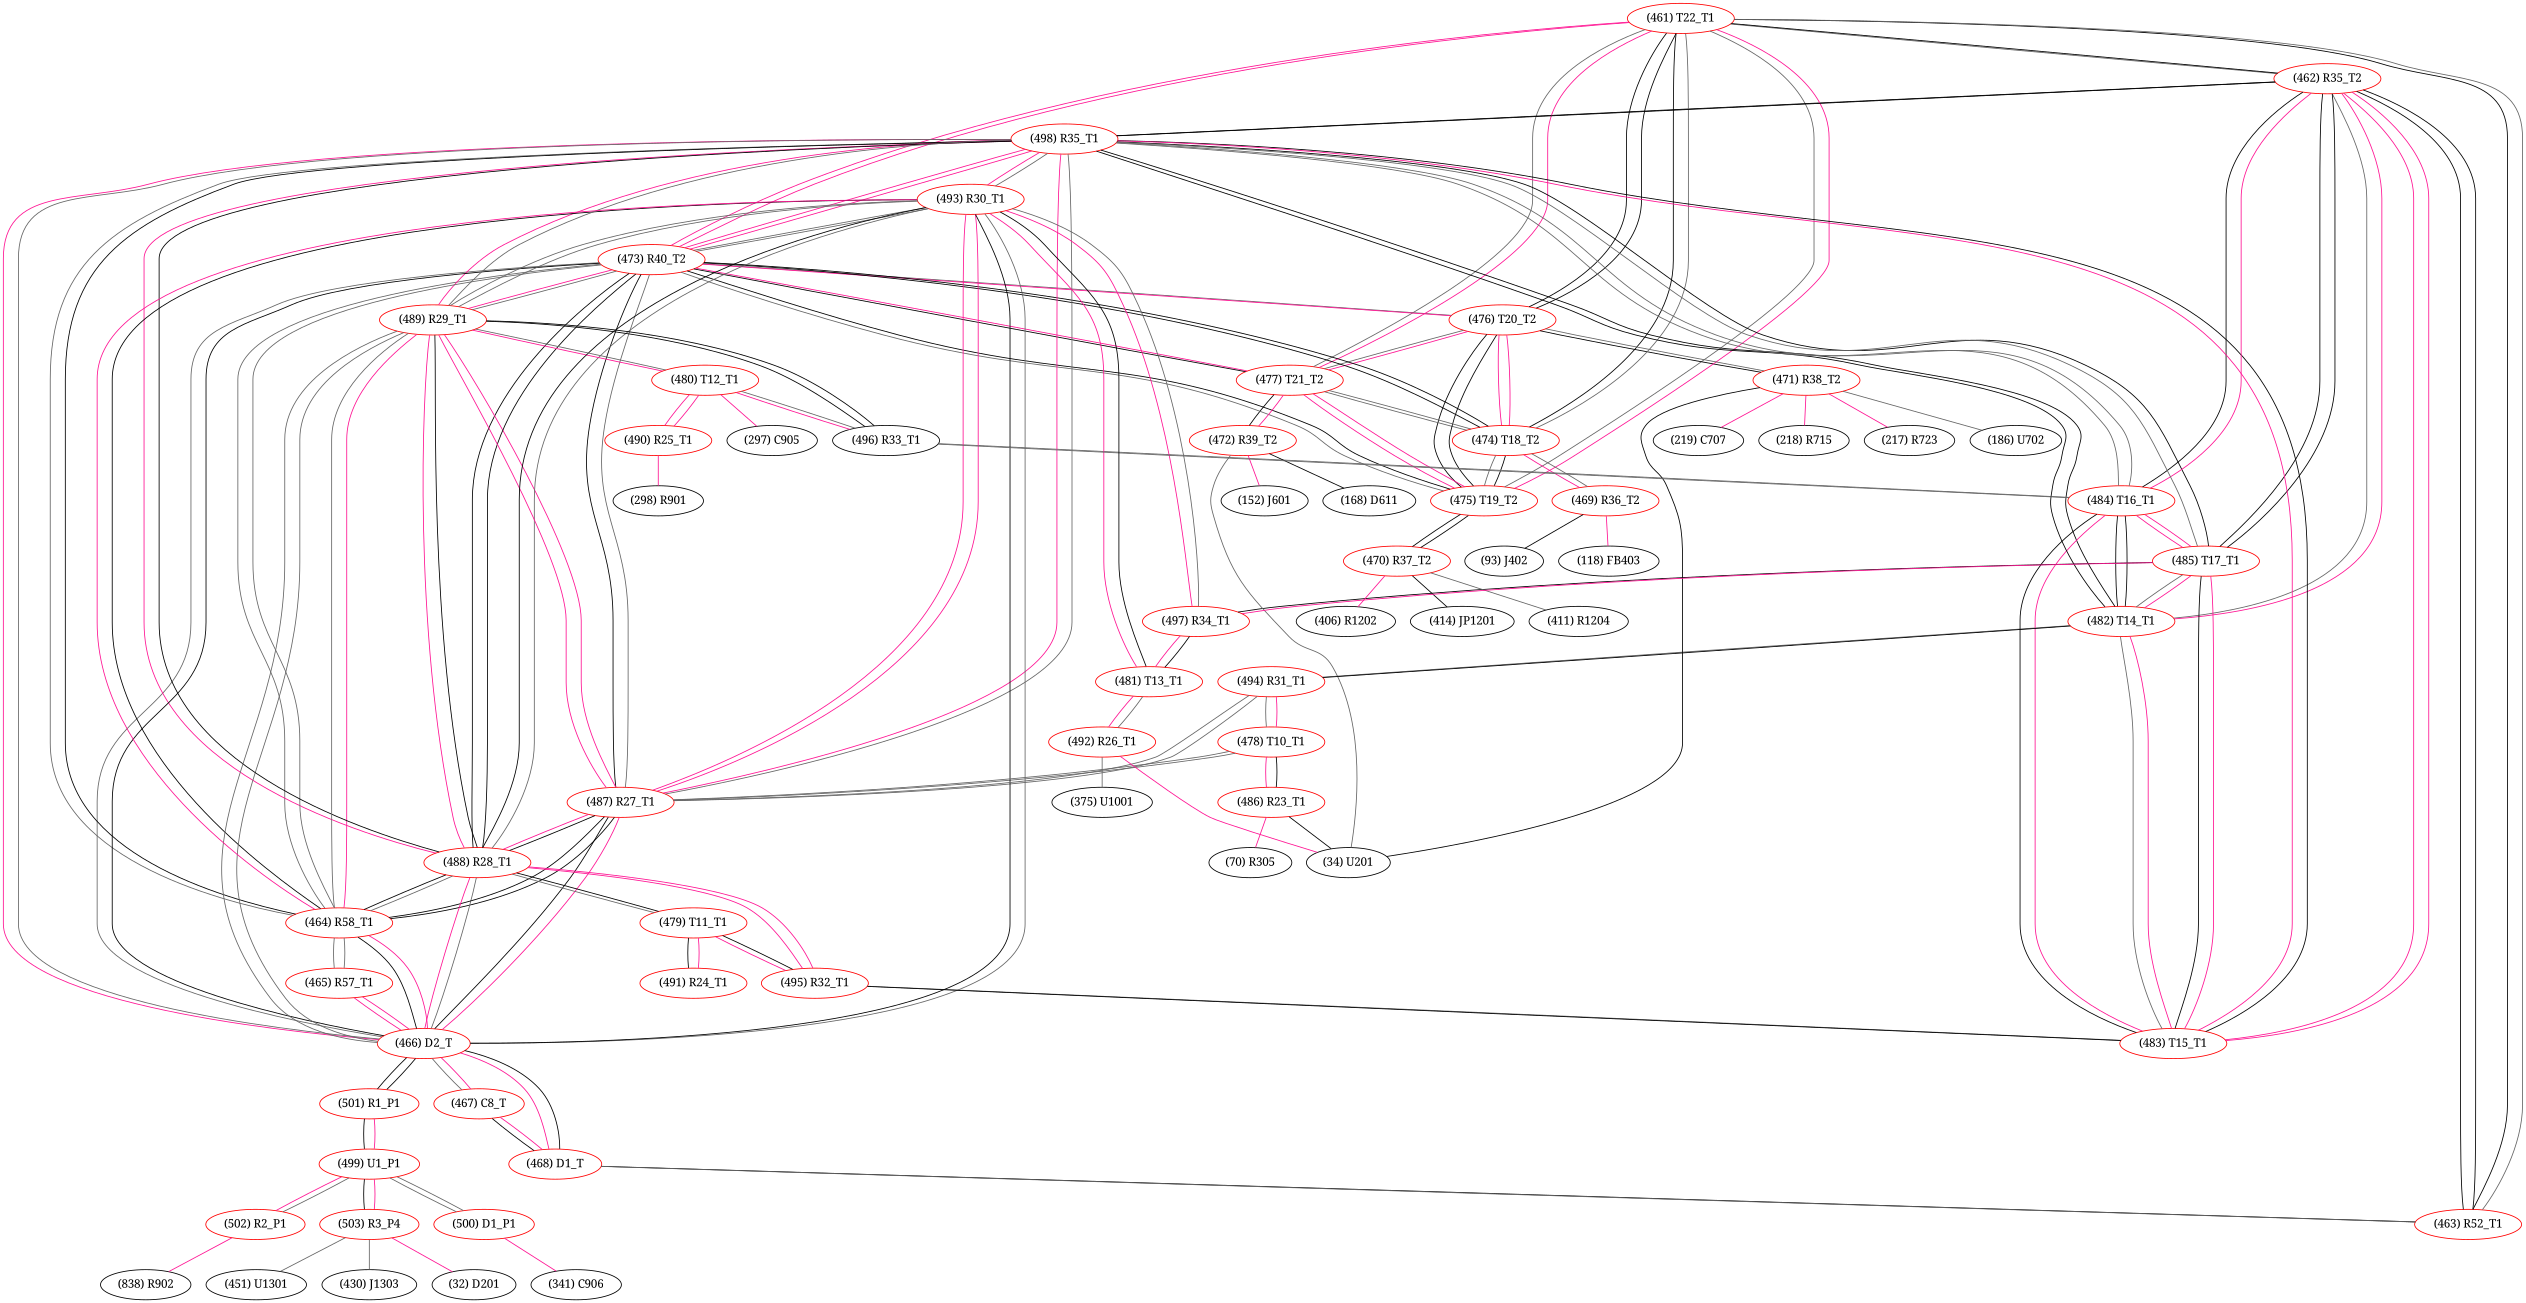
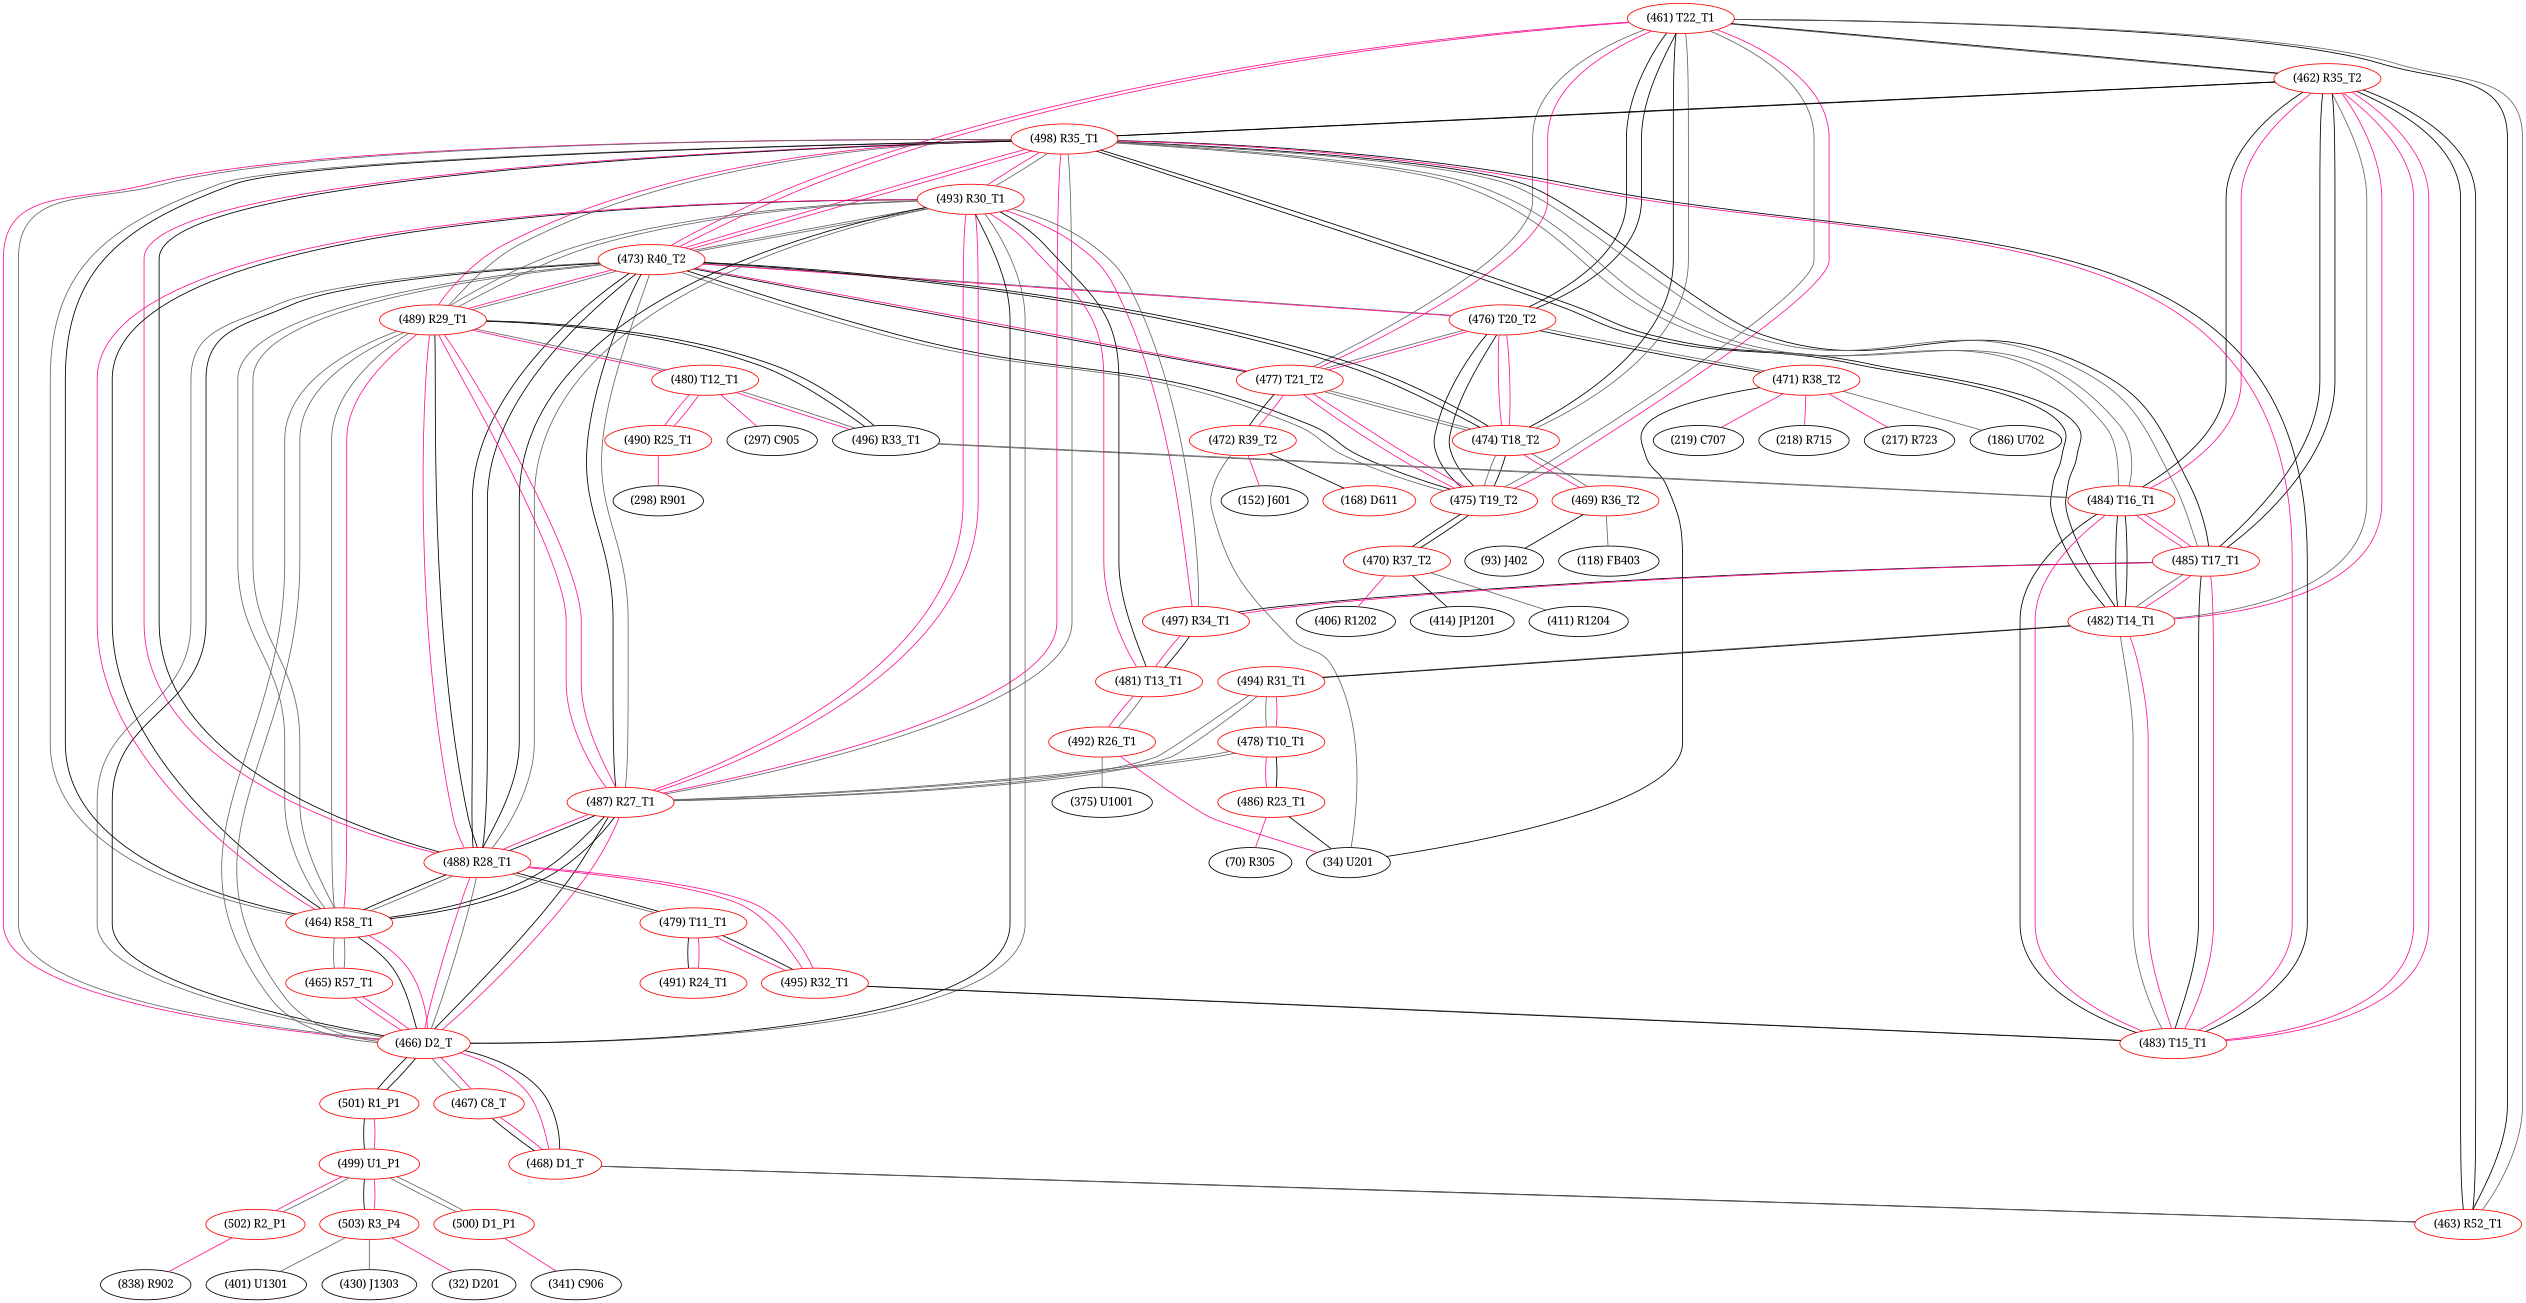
(1369, 501) -> (1369, 501)
(1607, 531) -> (1607, 531)
(256, 1285) -> (256, 1285)
